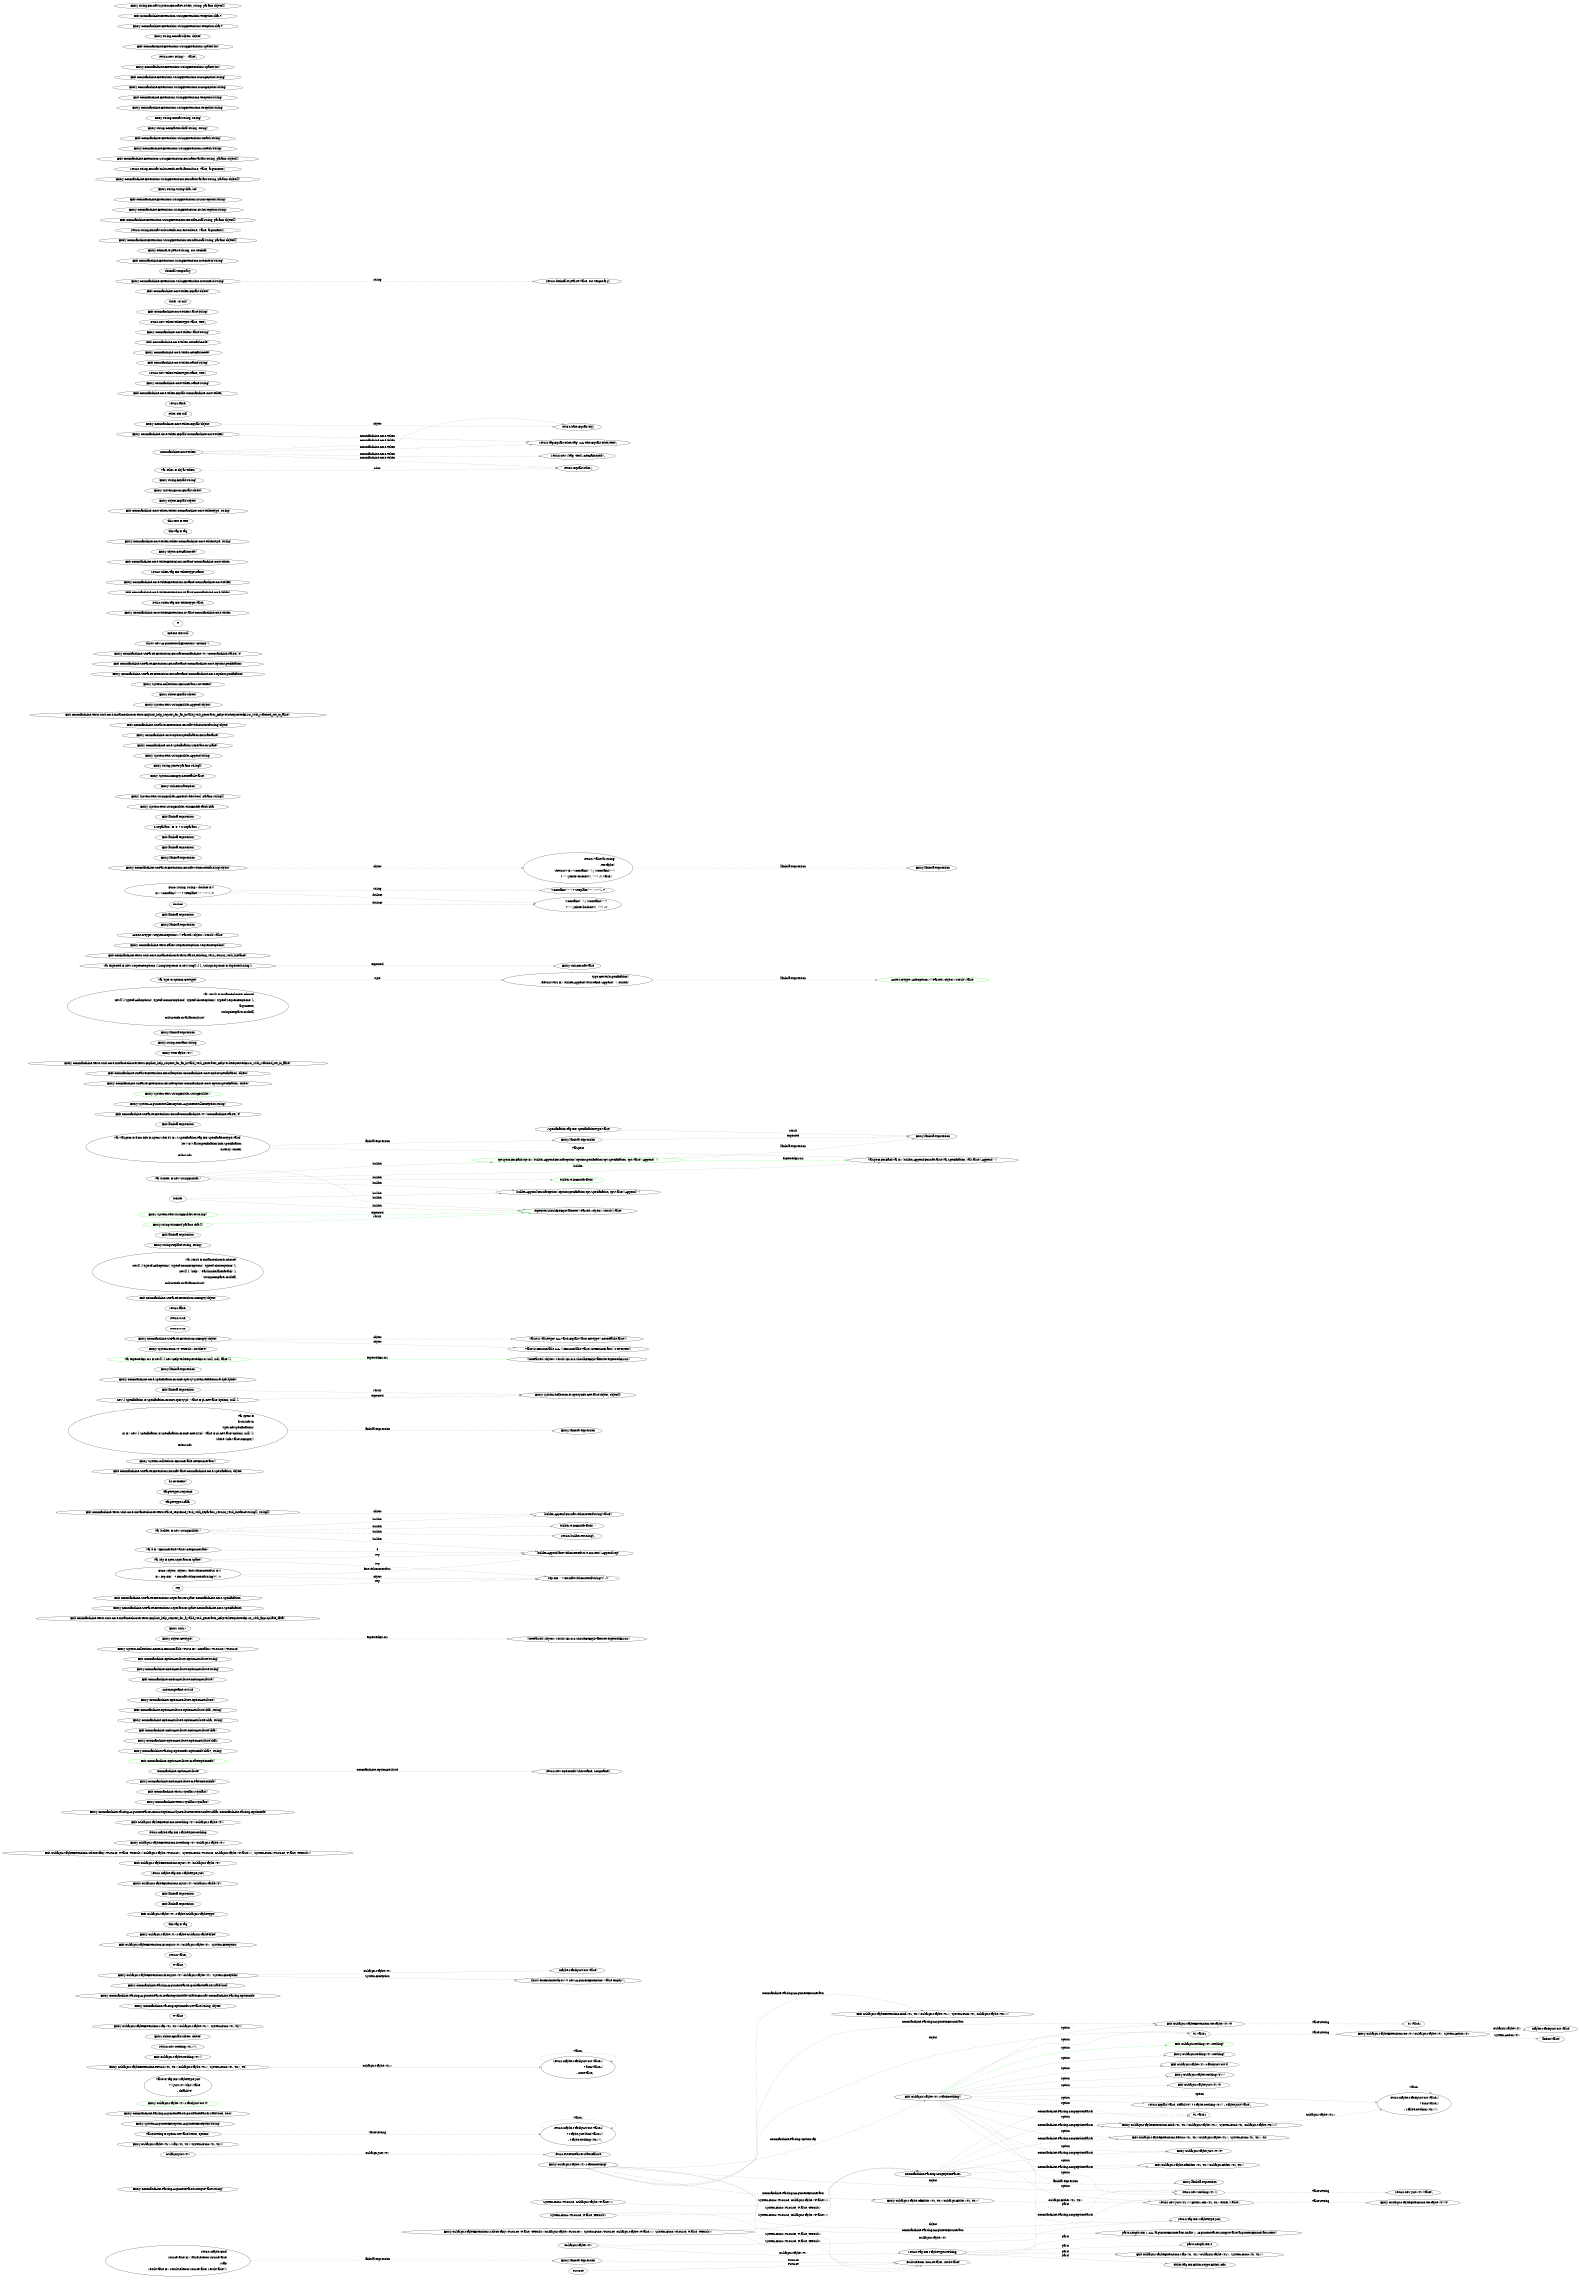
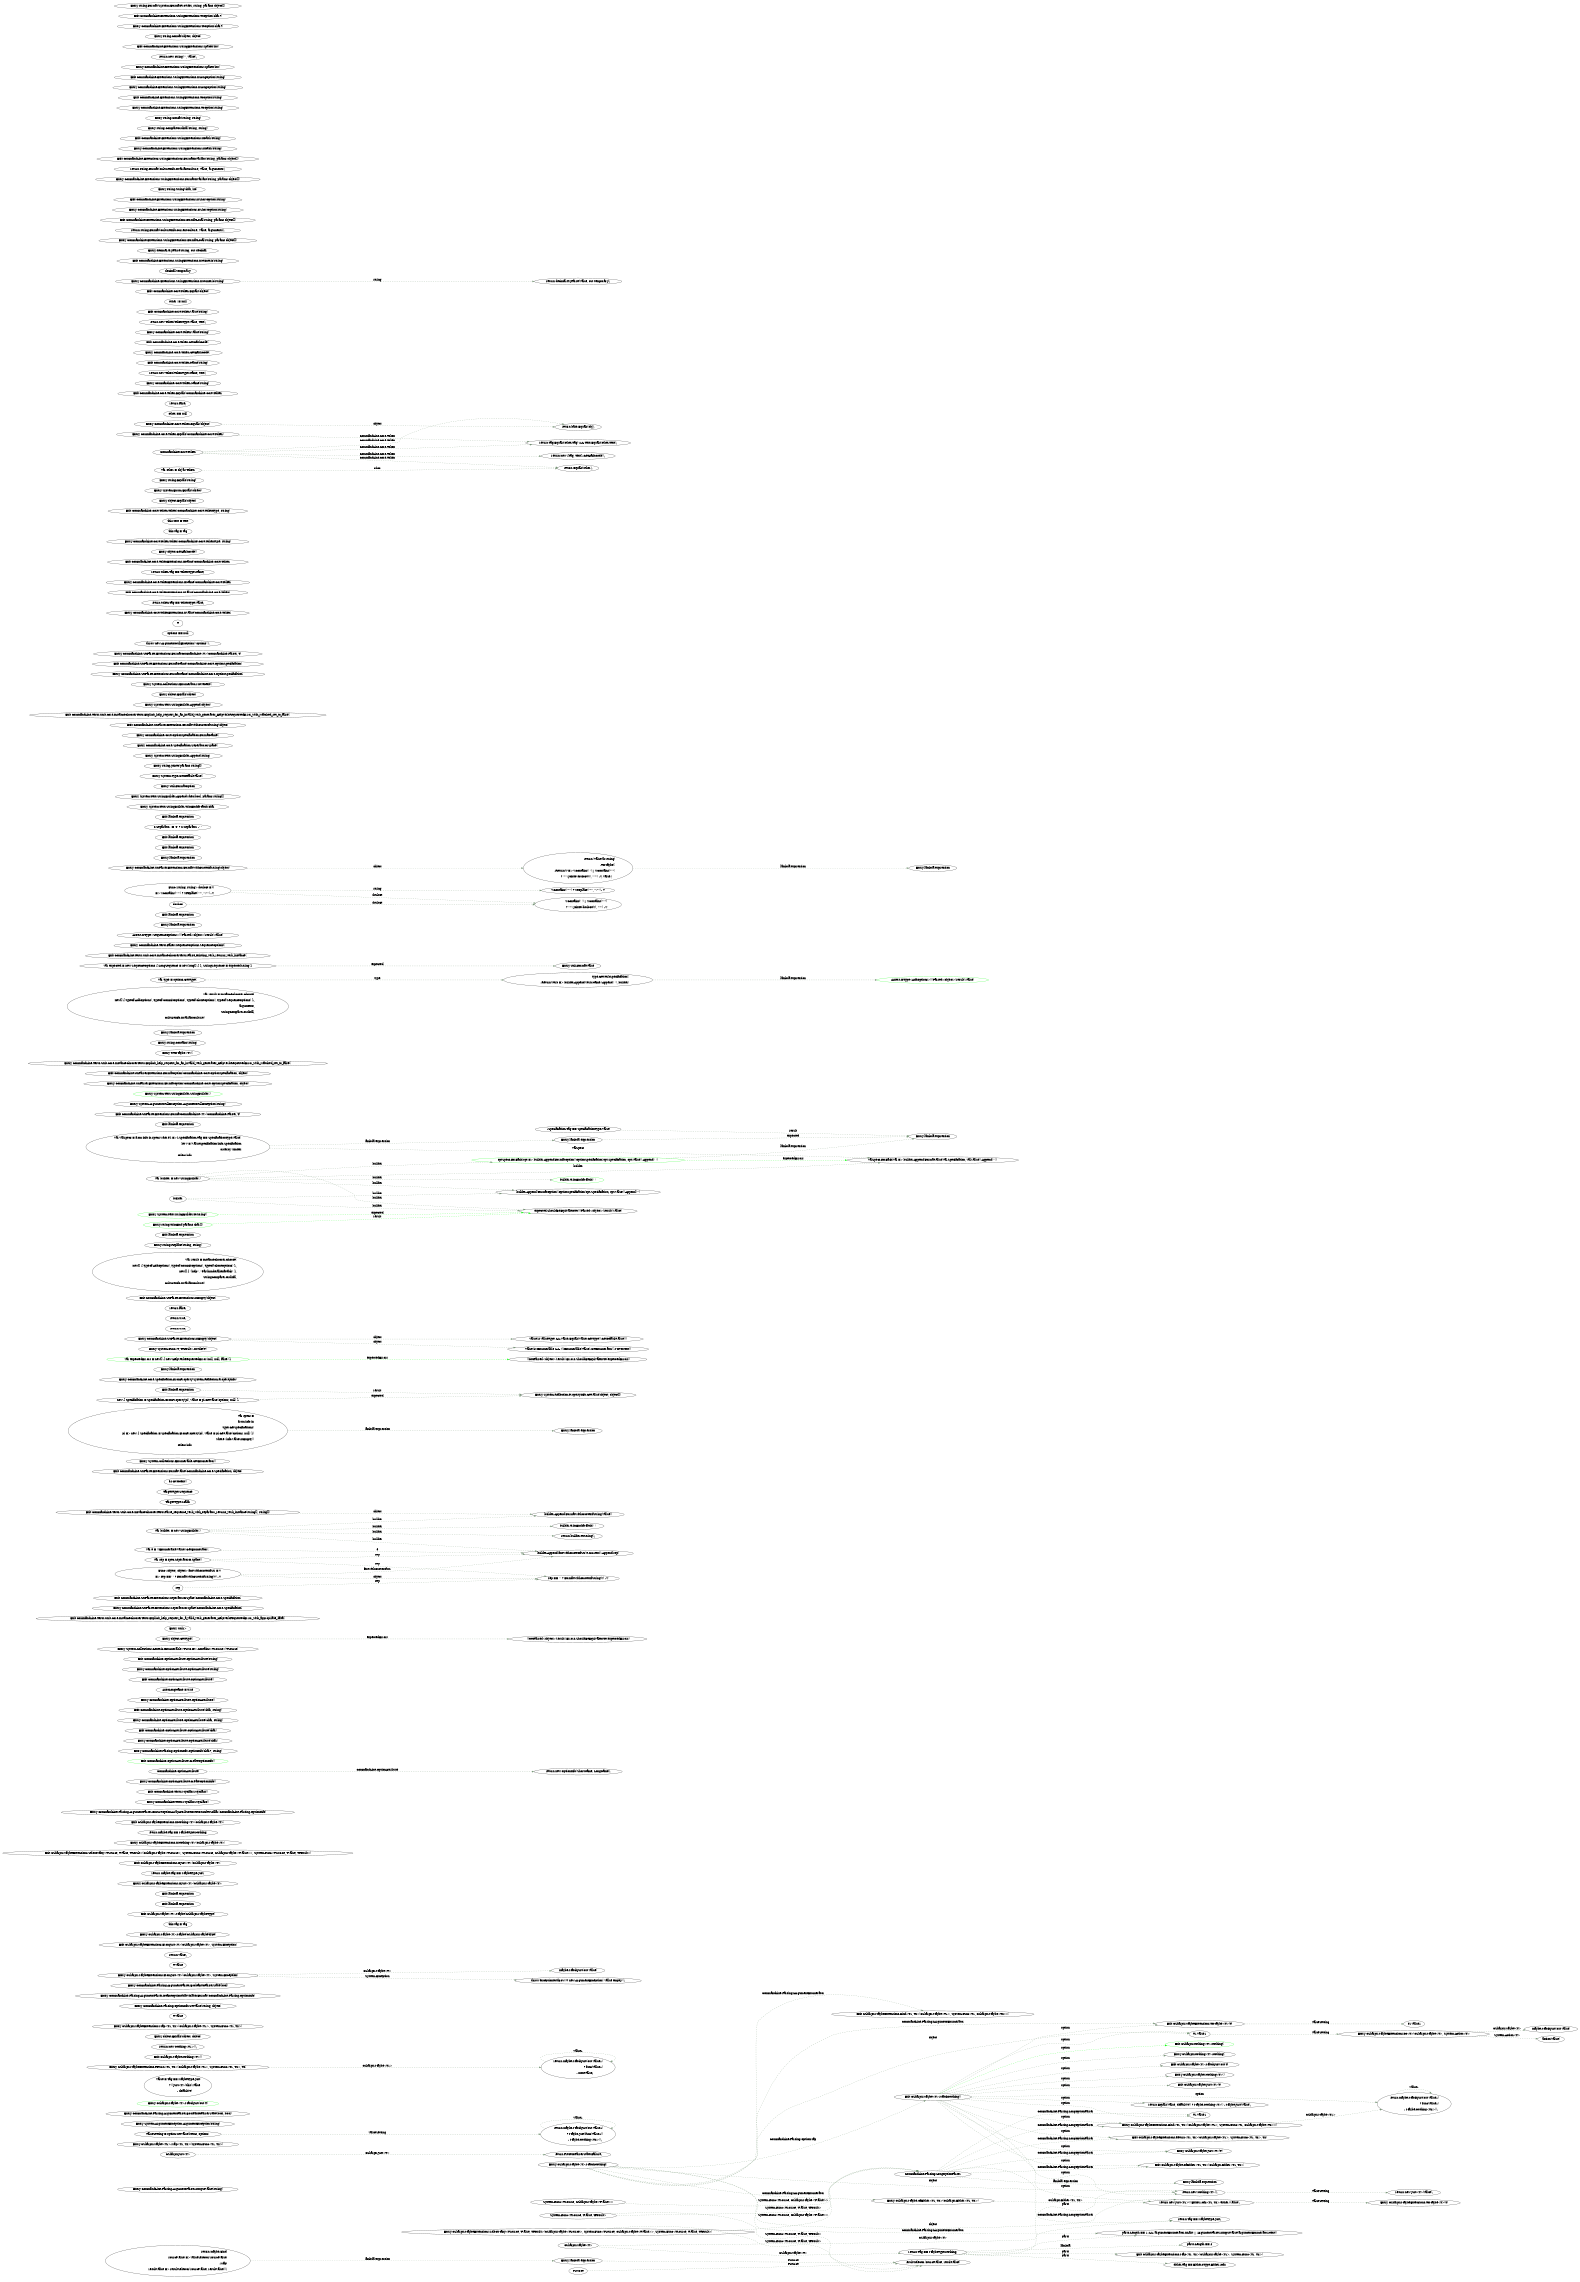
(178, 776) -> (178, 776)
(1065, 2246) -> (1065, 2246)
